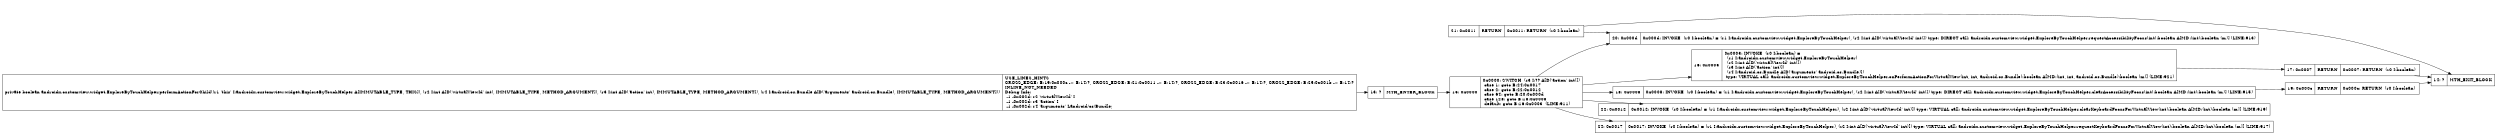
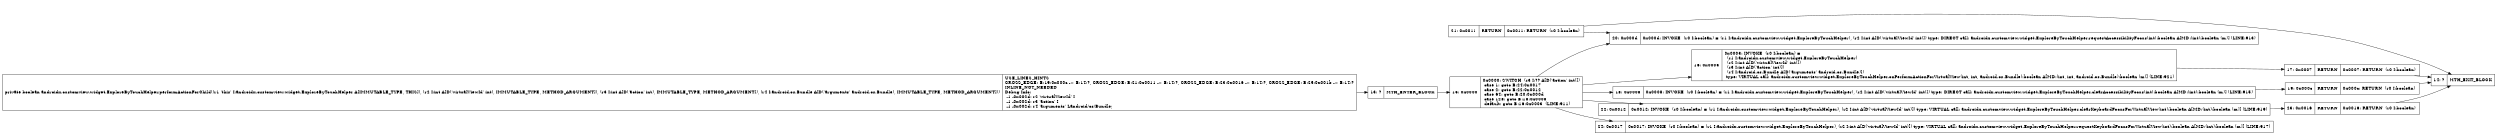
none -> (2352, 108)
